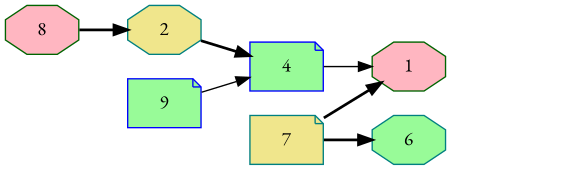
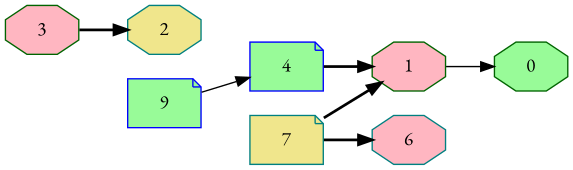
(42, 30) -> (42, 30)
(219, 46) -> none
(341, 67) -> (341, 67)
none -> (531, 67)
(409, 140) -> (409, 140)
